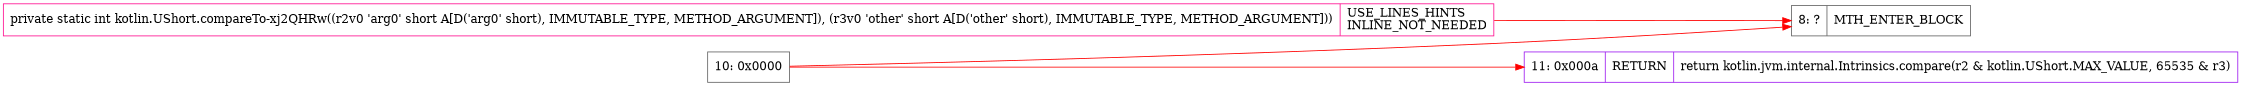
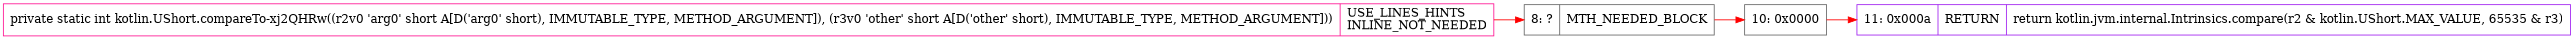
(1899, 20) -> (1637, 19)
(1286, 52) -> (1725, 20)
